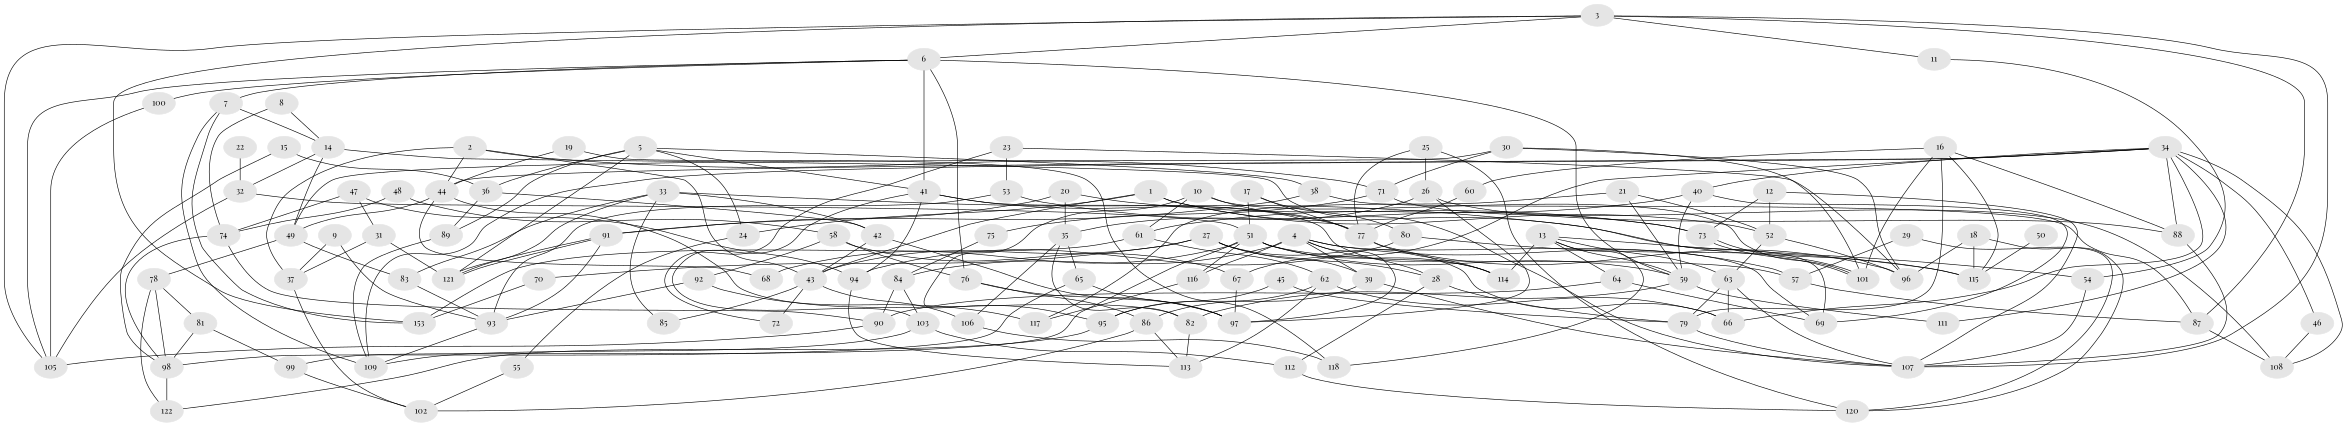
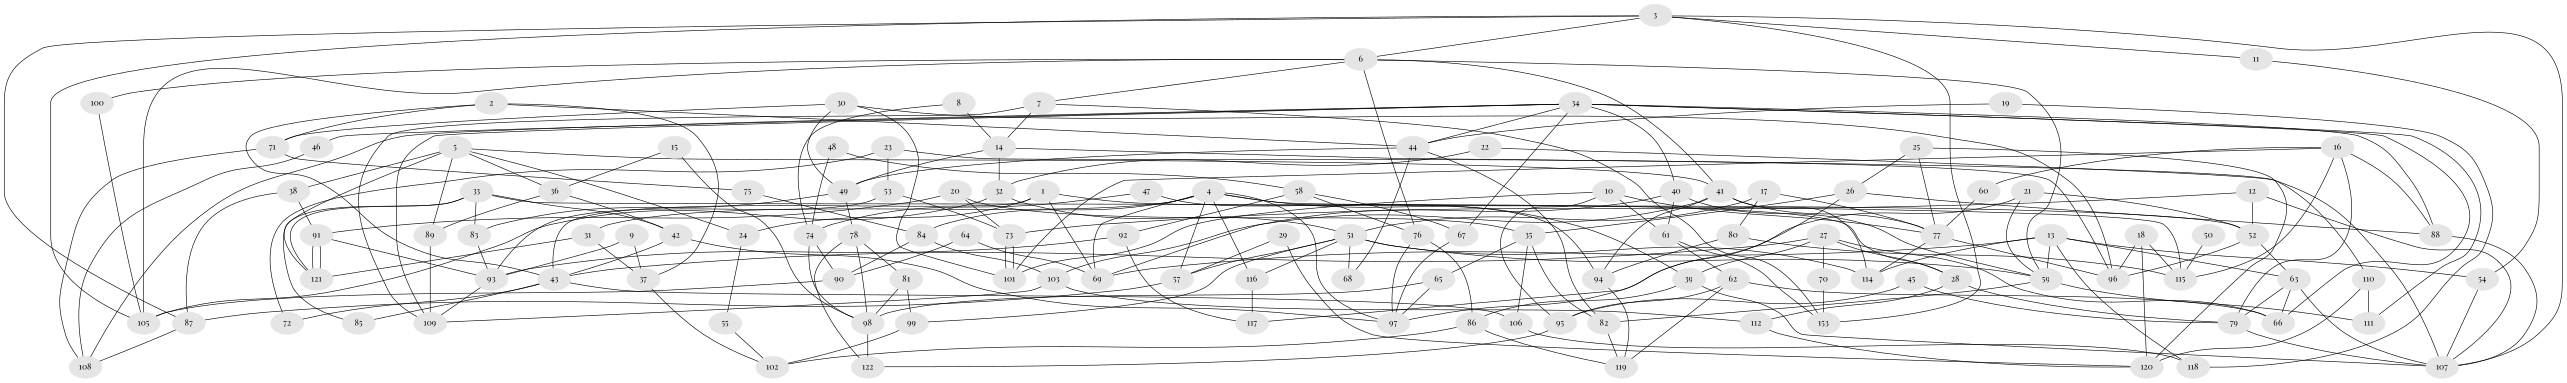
(368, 217) -> (897, 209)
(1580, 257) -> (1412, 252)
none -> (2369, 279)
(1186, 367) -> (1621, 367)
